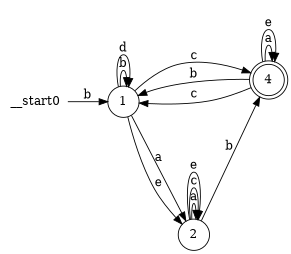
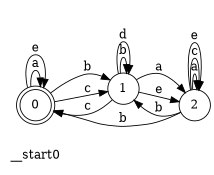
(269, 80) -> (36, 105)
(83, 102) -> (159, 116)
